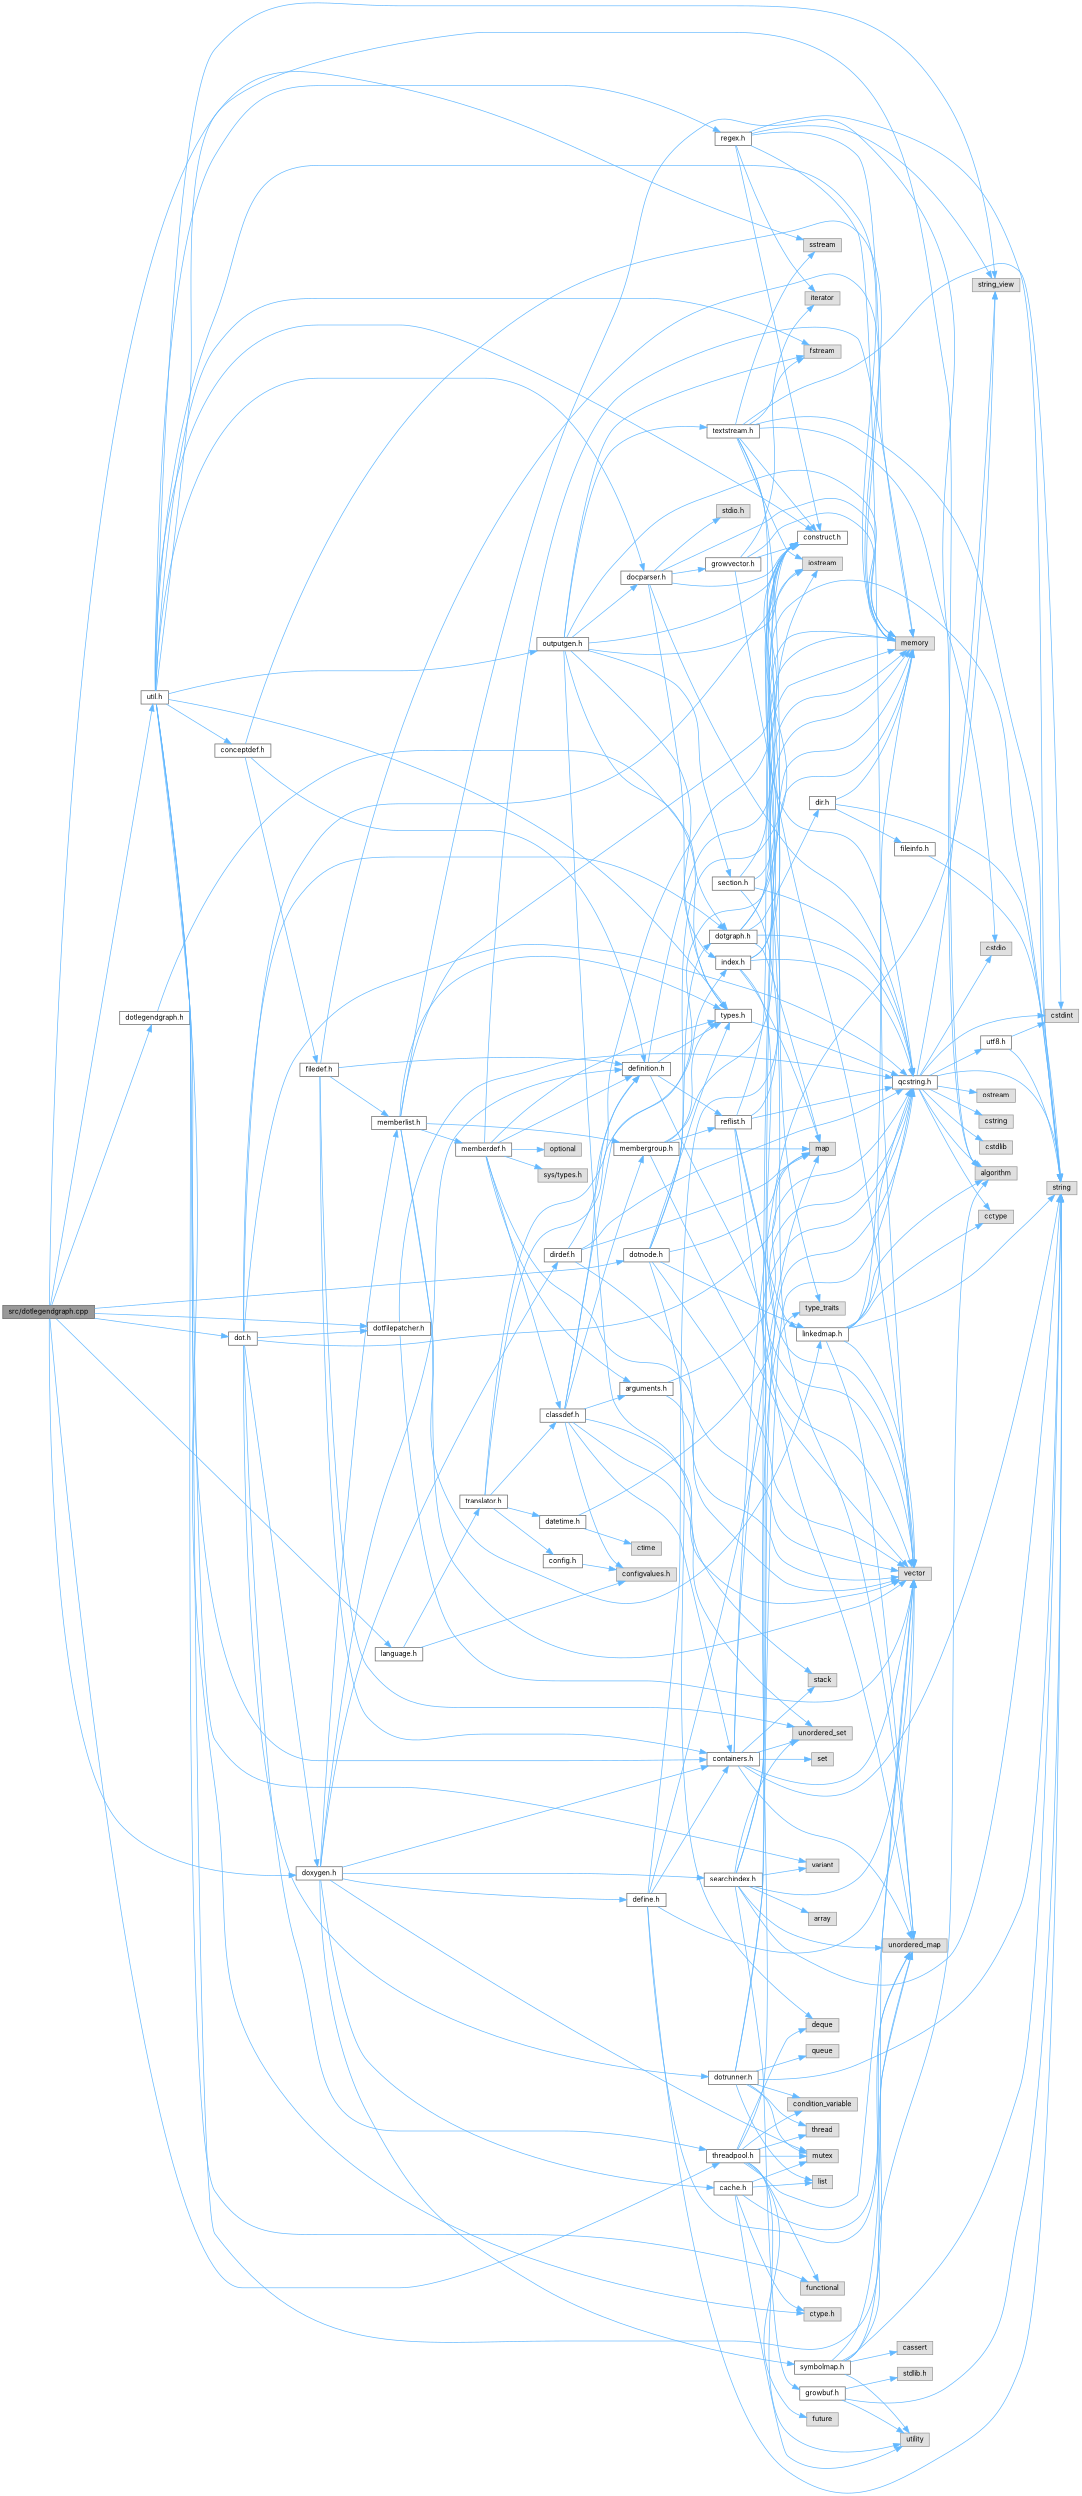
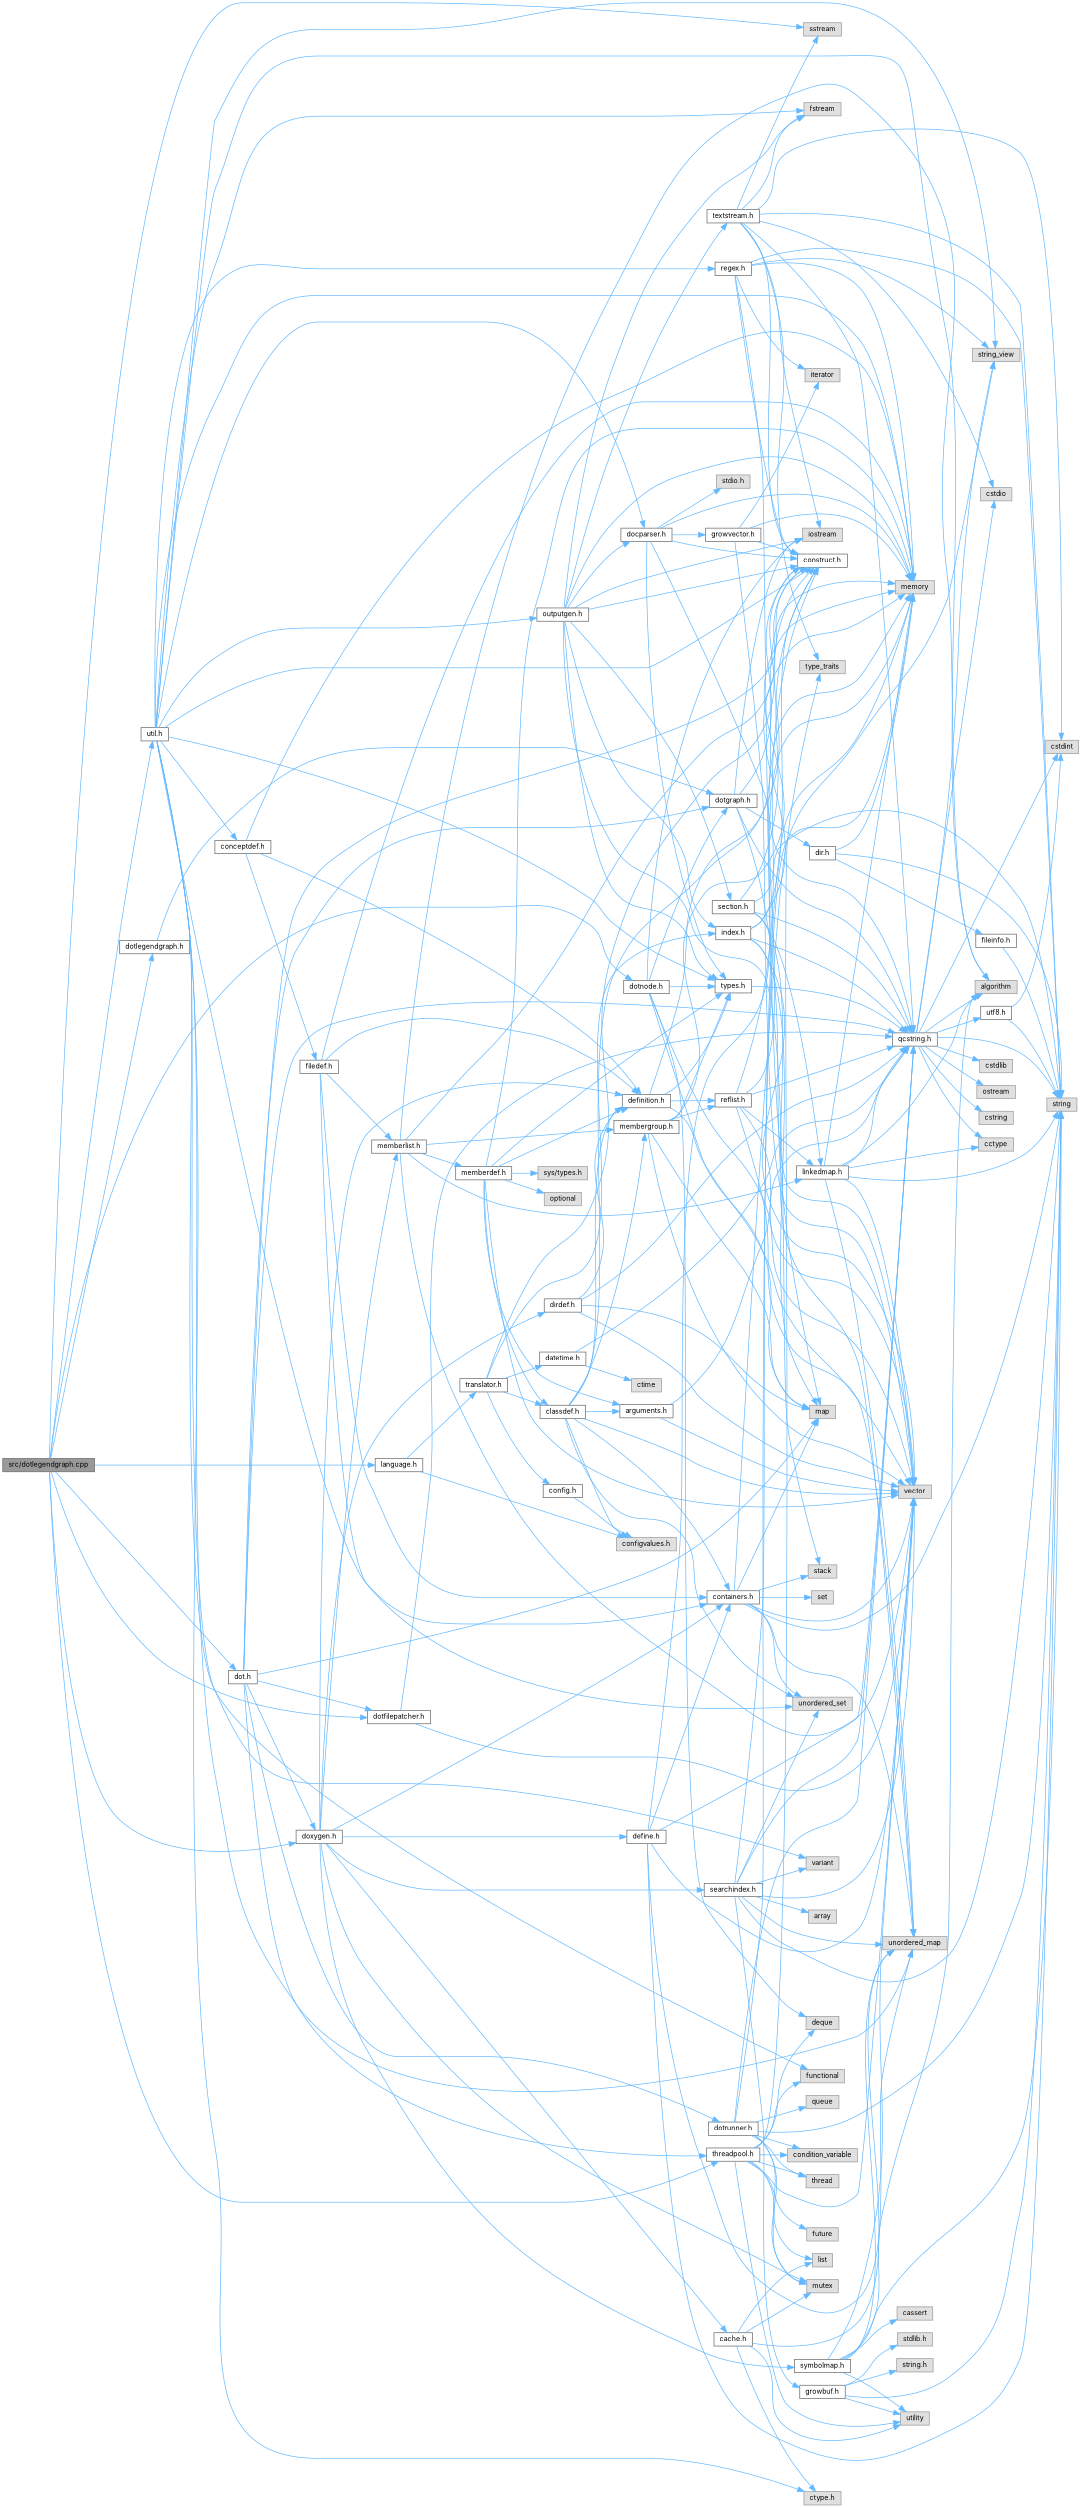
(511, 960) -> none
(728, 1295) -> (798, 1025)
none -> (915, 2365)
